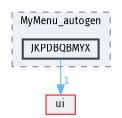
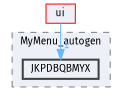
(61, 73) -> (61, 39)
